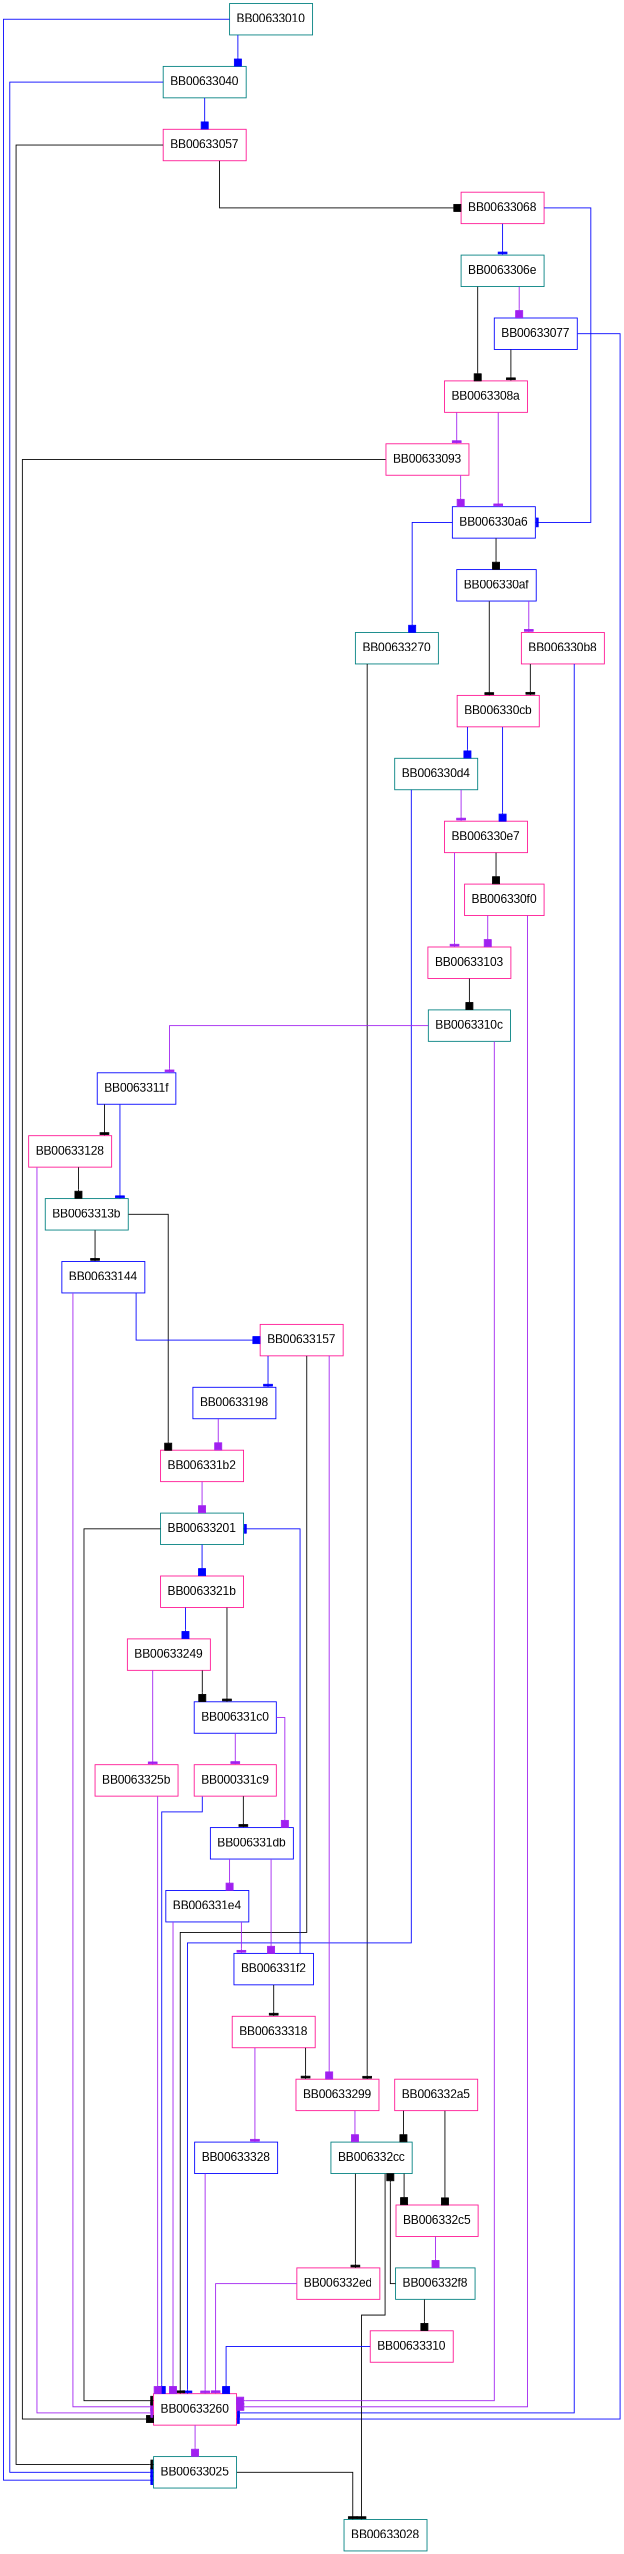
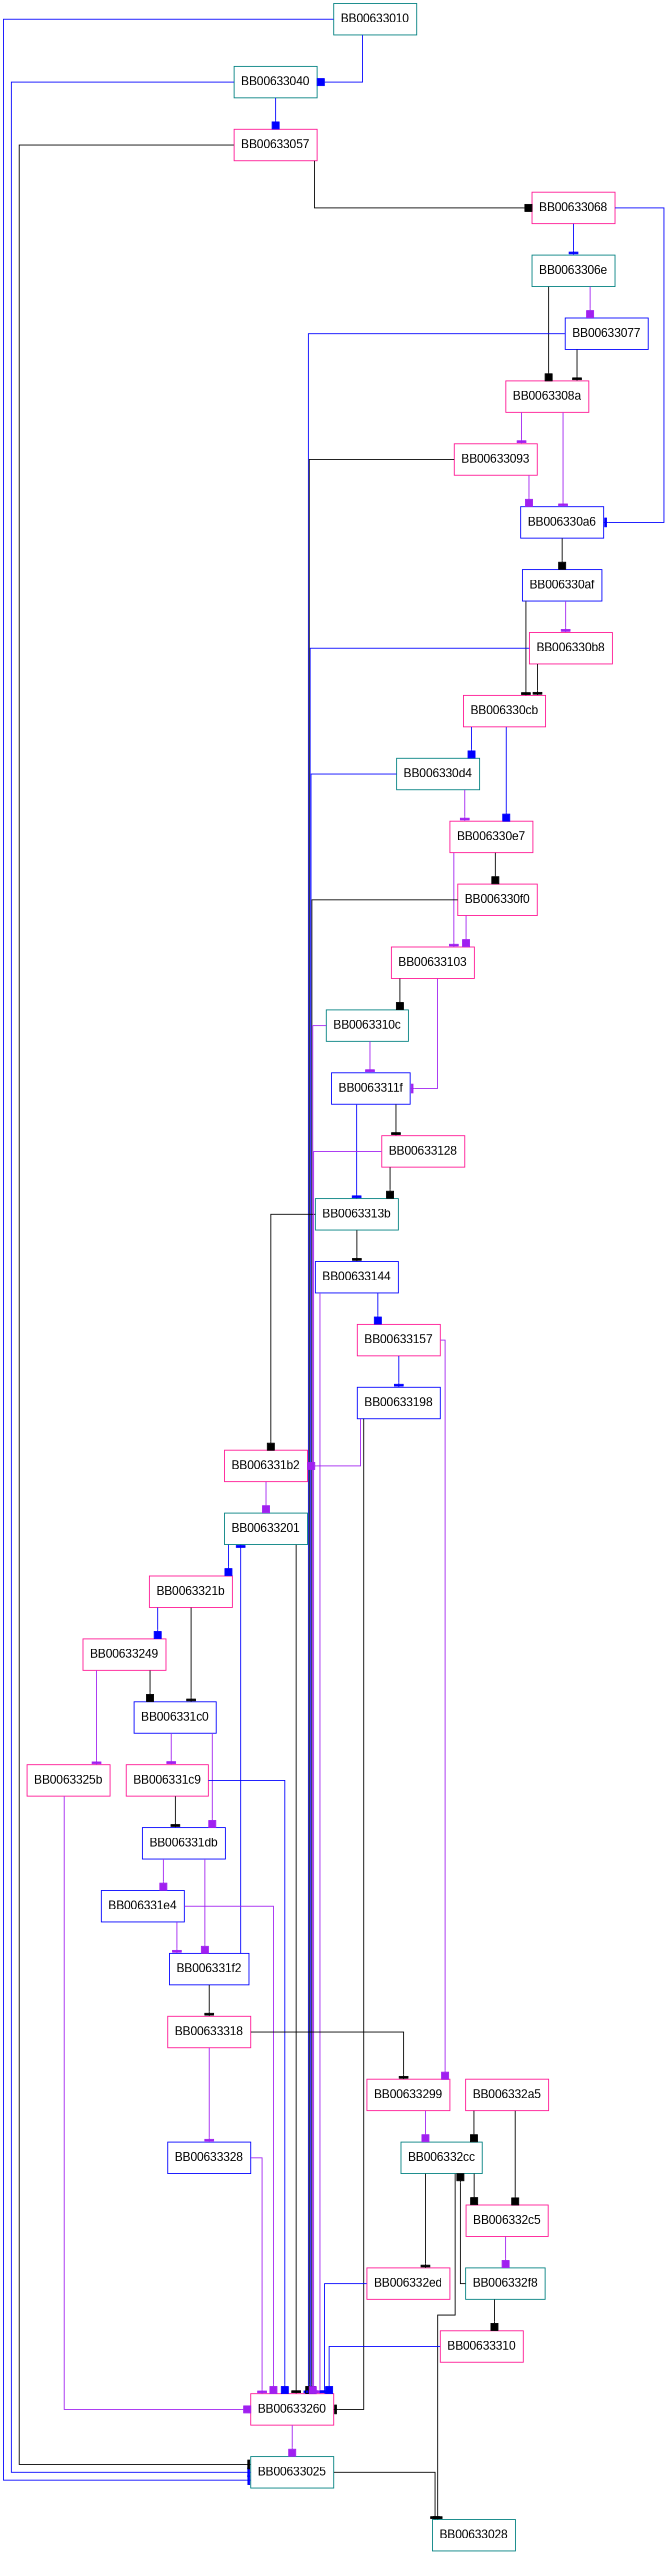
(397, 648) -> none
none -> (437, 1045)
(235, 1780) -> (167, 1780)
(527, 1802) -> (312, 1569)
(307, 1907) -> (364, 1927)
(216, 2296) -> (326, 2284)
